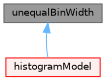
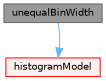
(47, 45) -> (60, 35)
